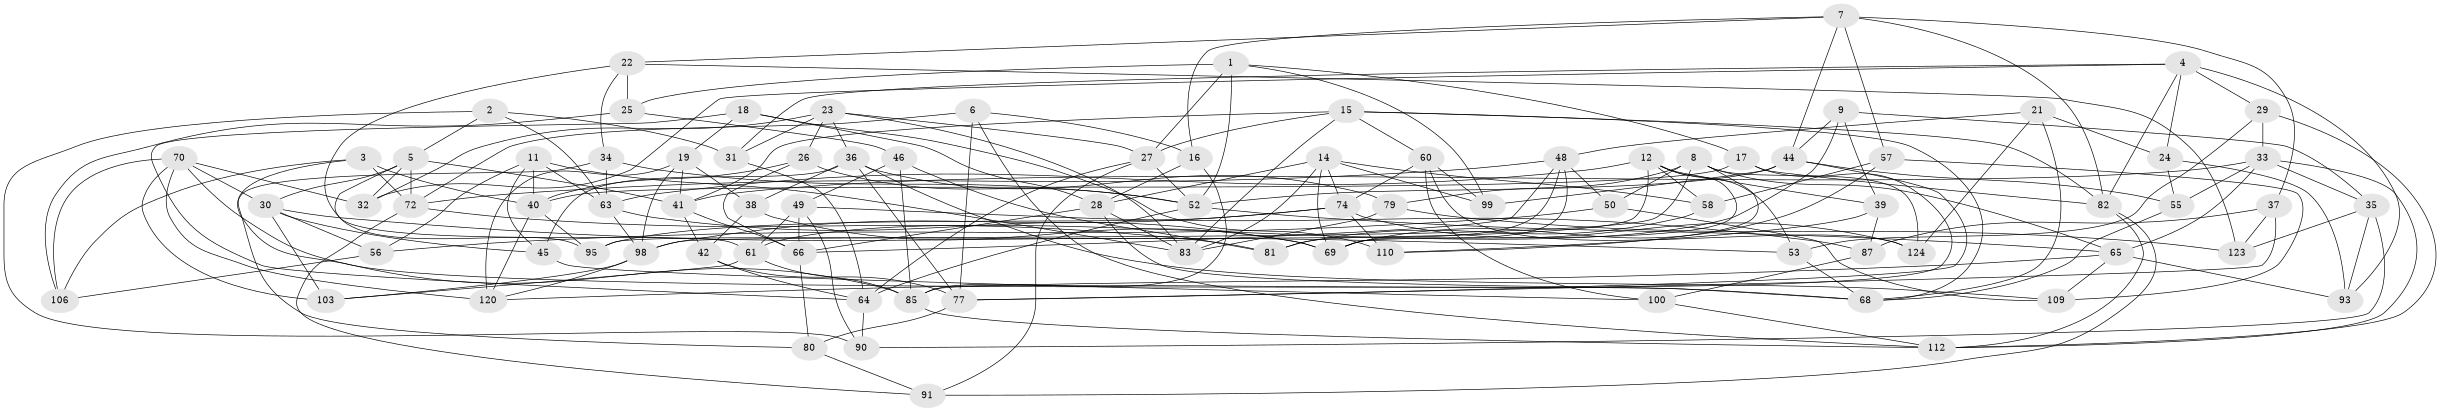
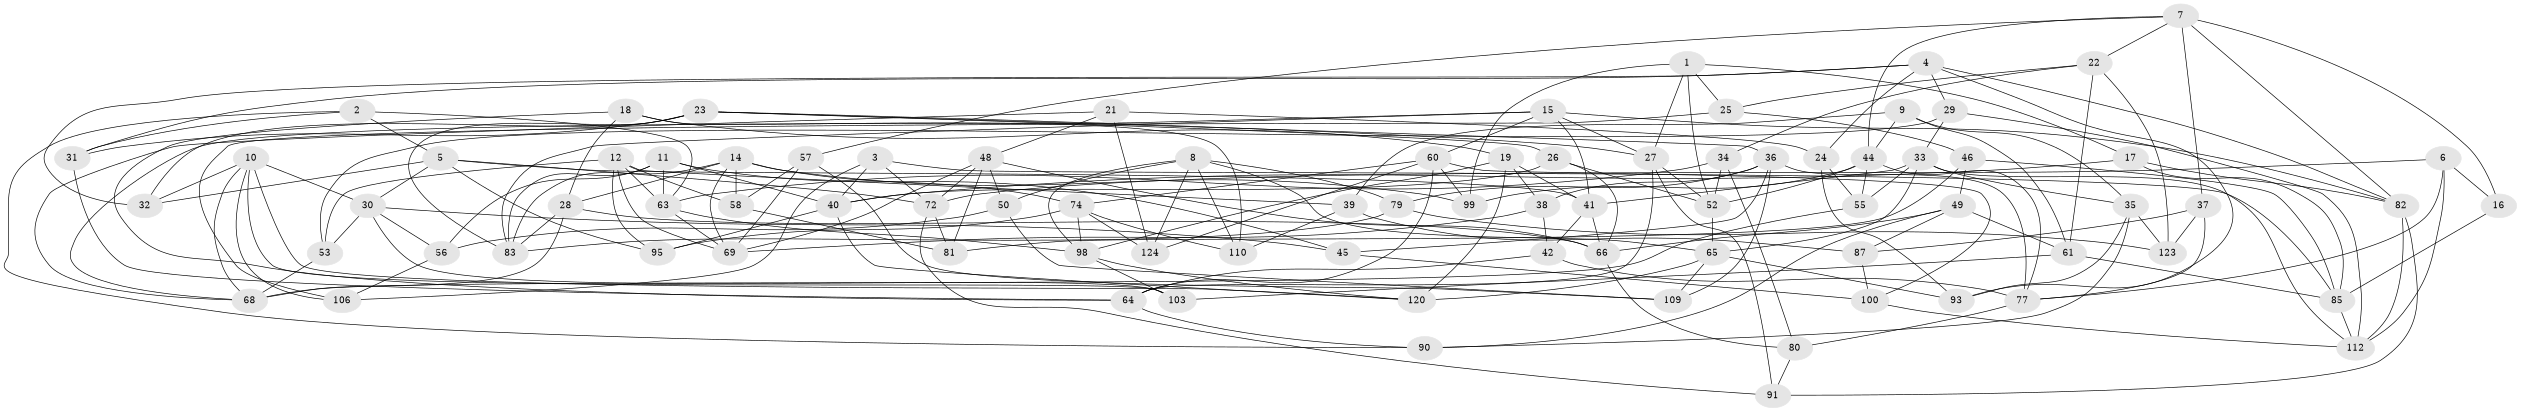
(179, 158) -> (251, 158)
(1146, 182) -> none
(1004, 252) -> (1342, 274)
